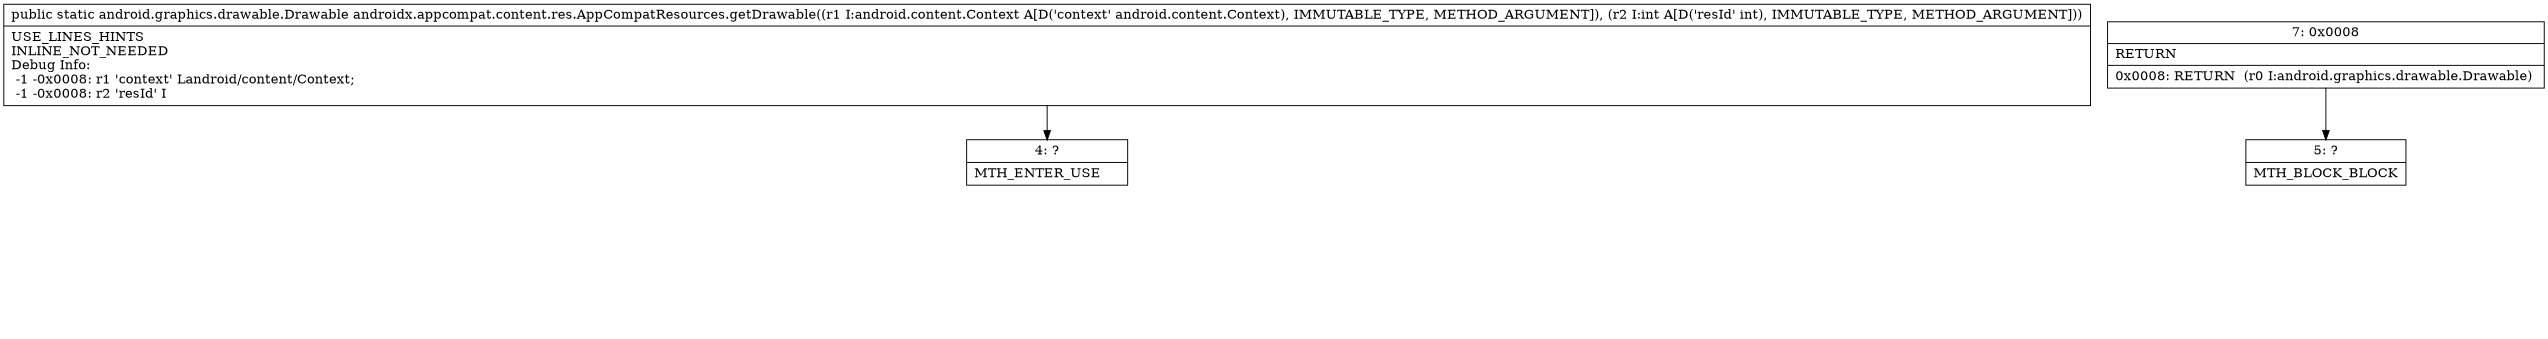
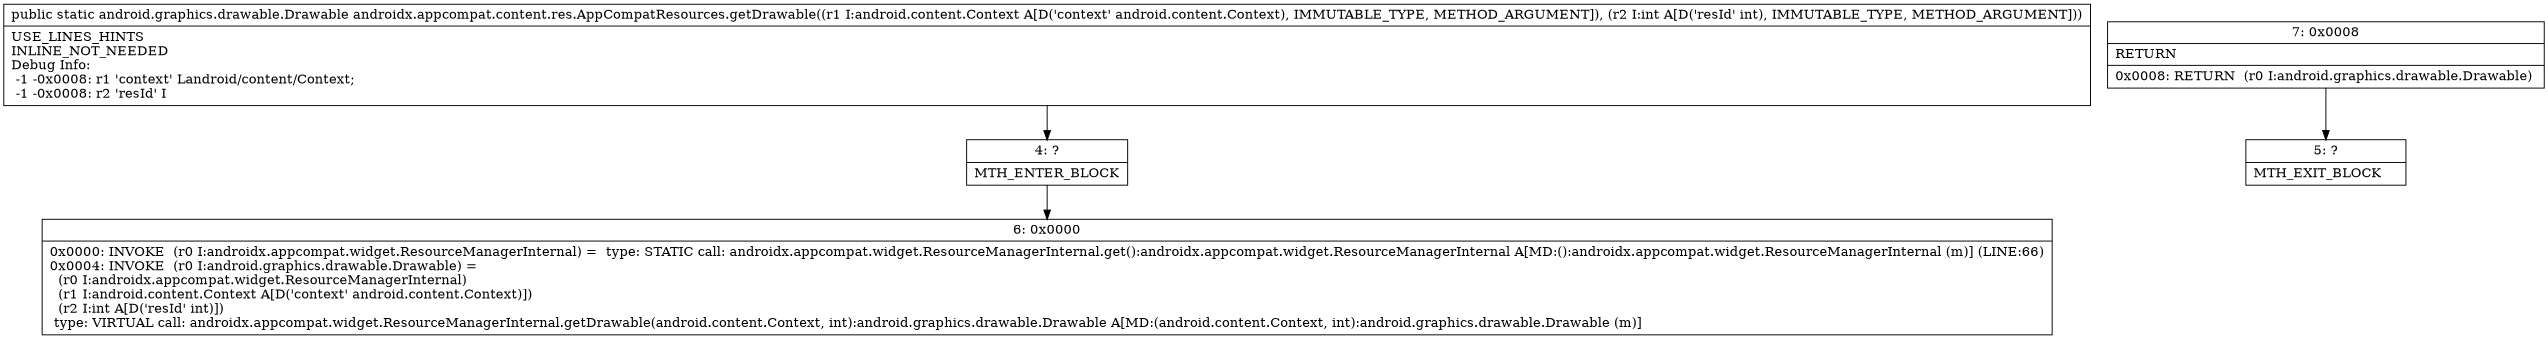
(1038, 173) -> (1047, 173)
(2326, 173) -> (2318, 173)
none -> (1047, 277)
